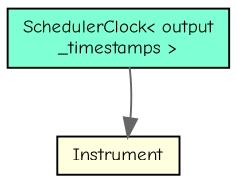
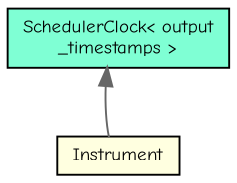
(131, 93) -> (106, 112)
